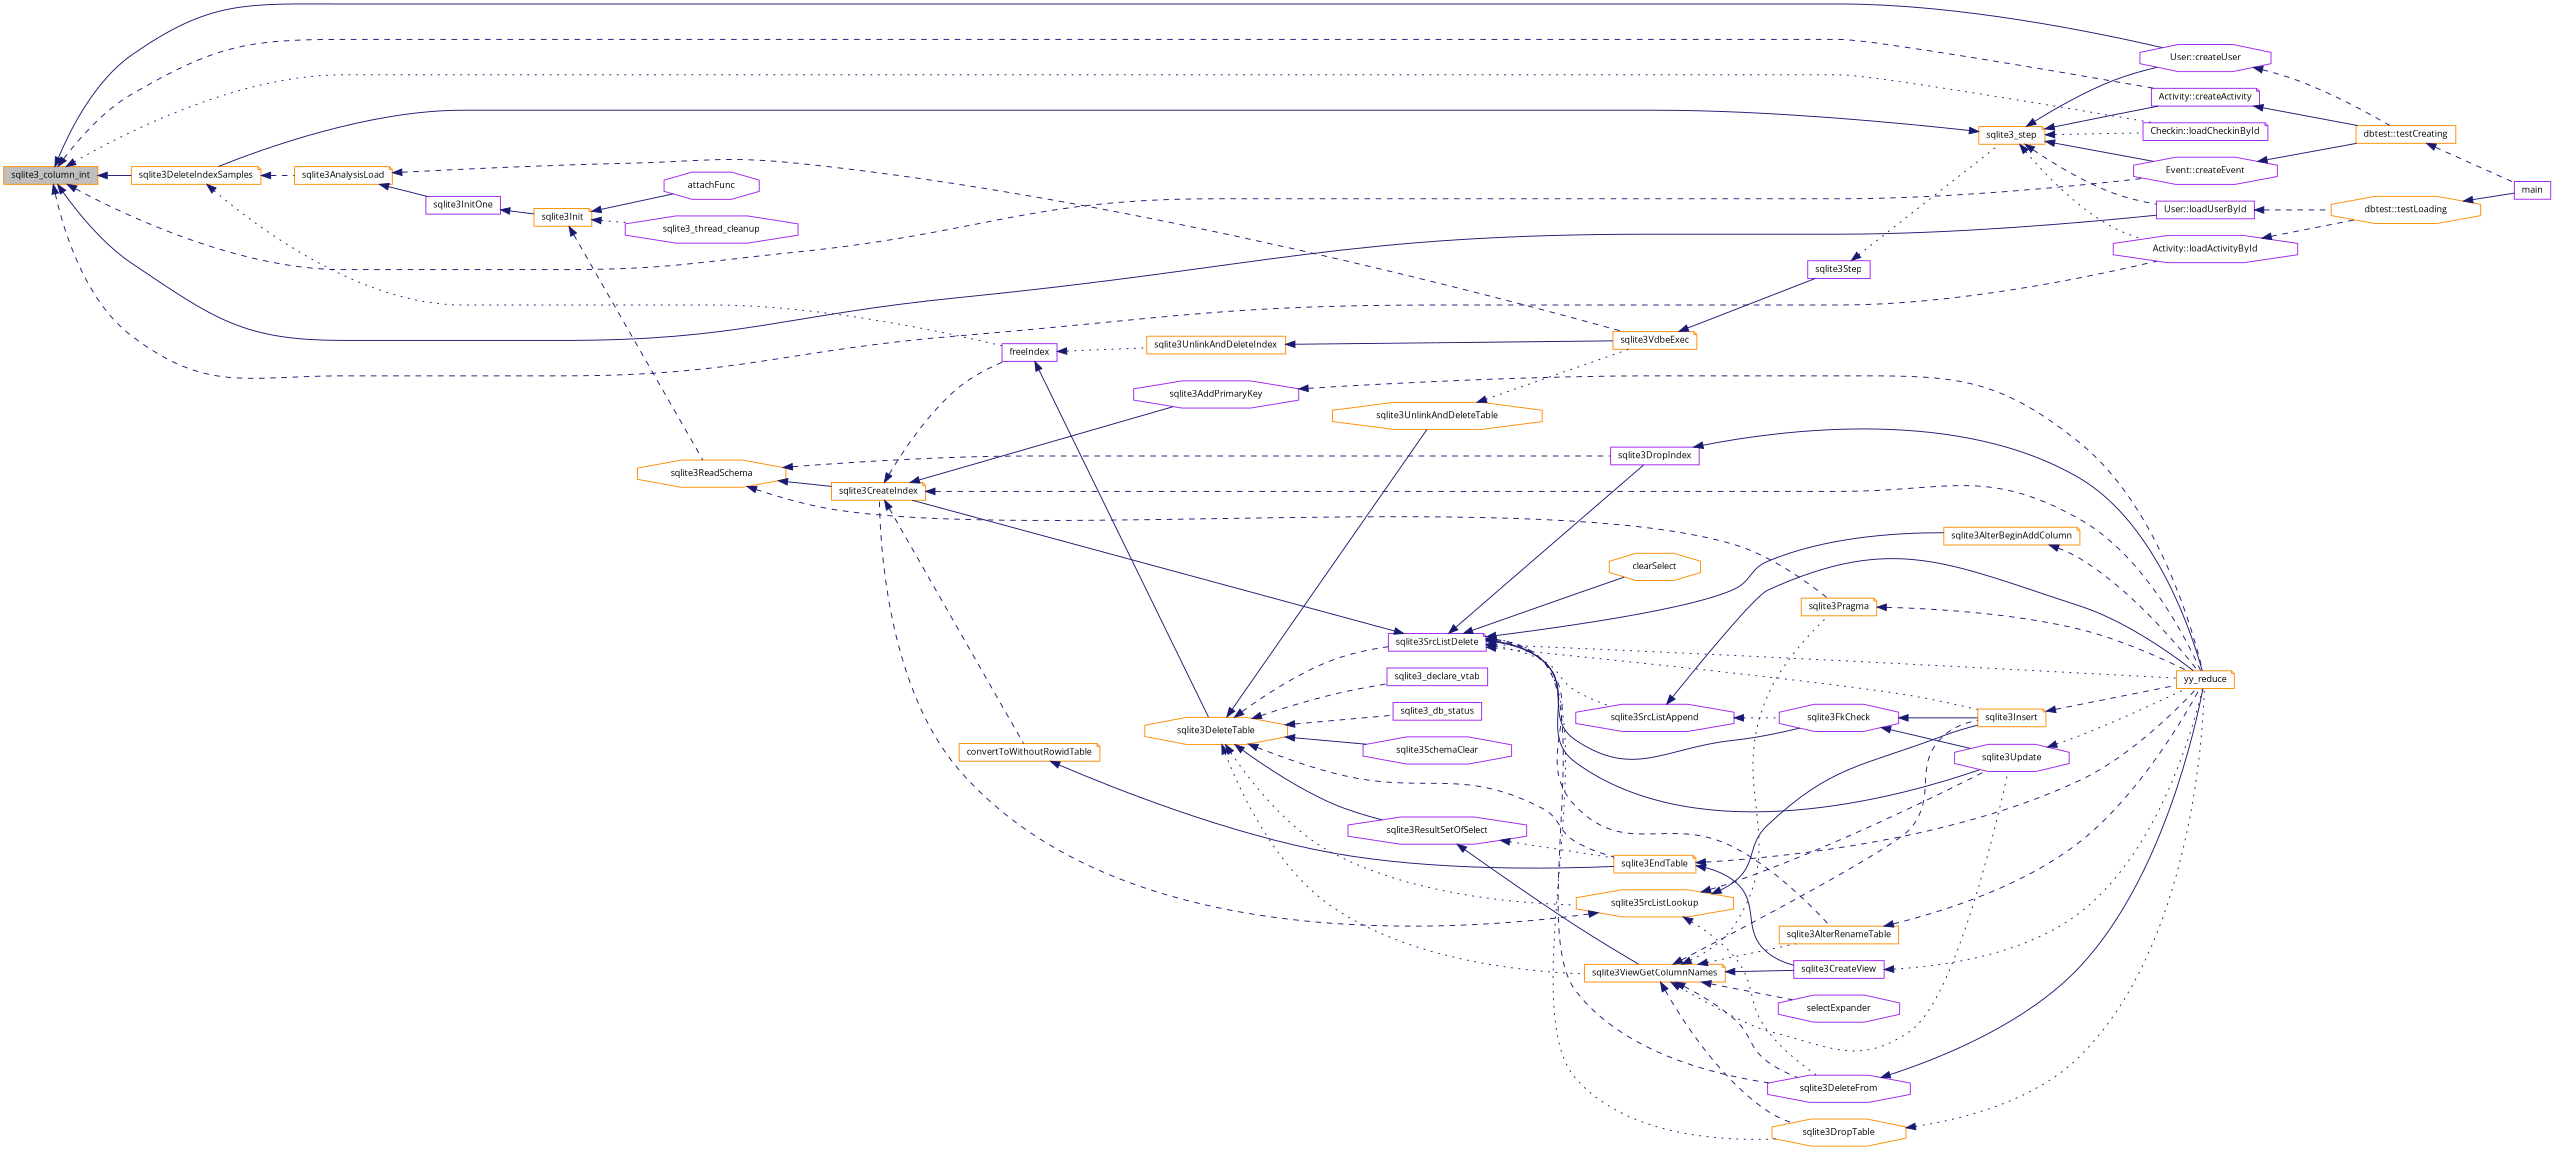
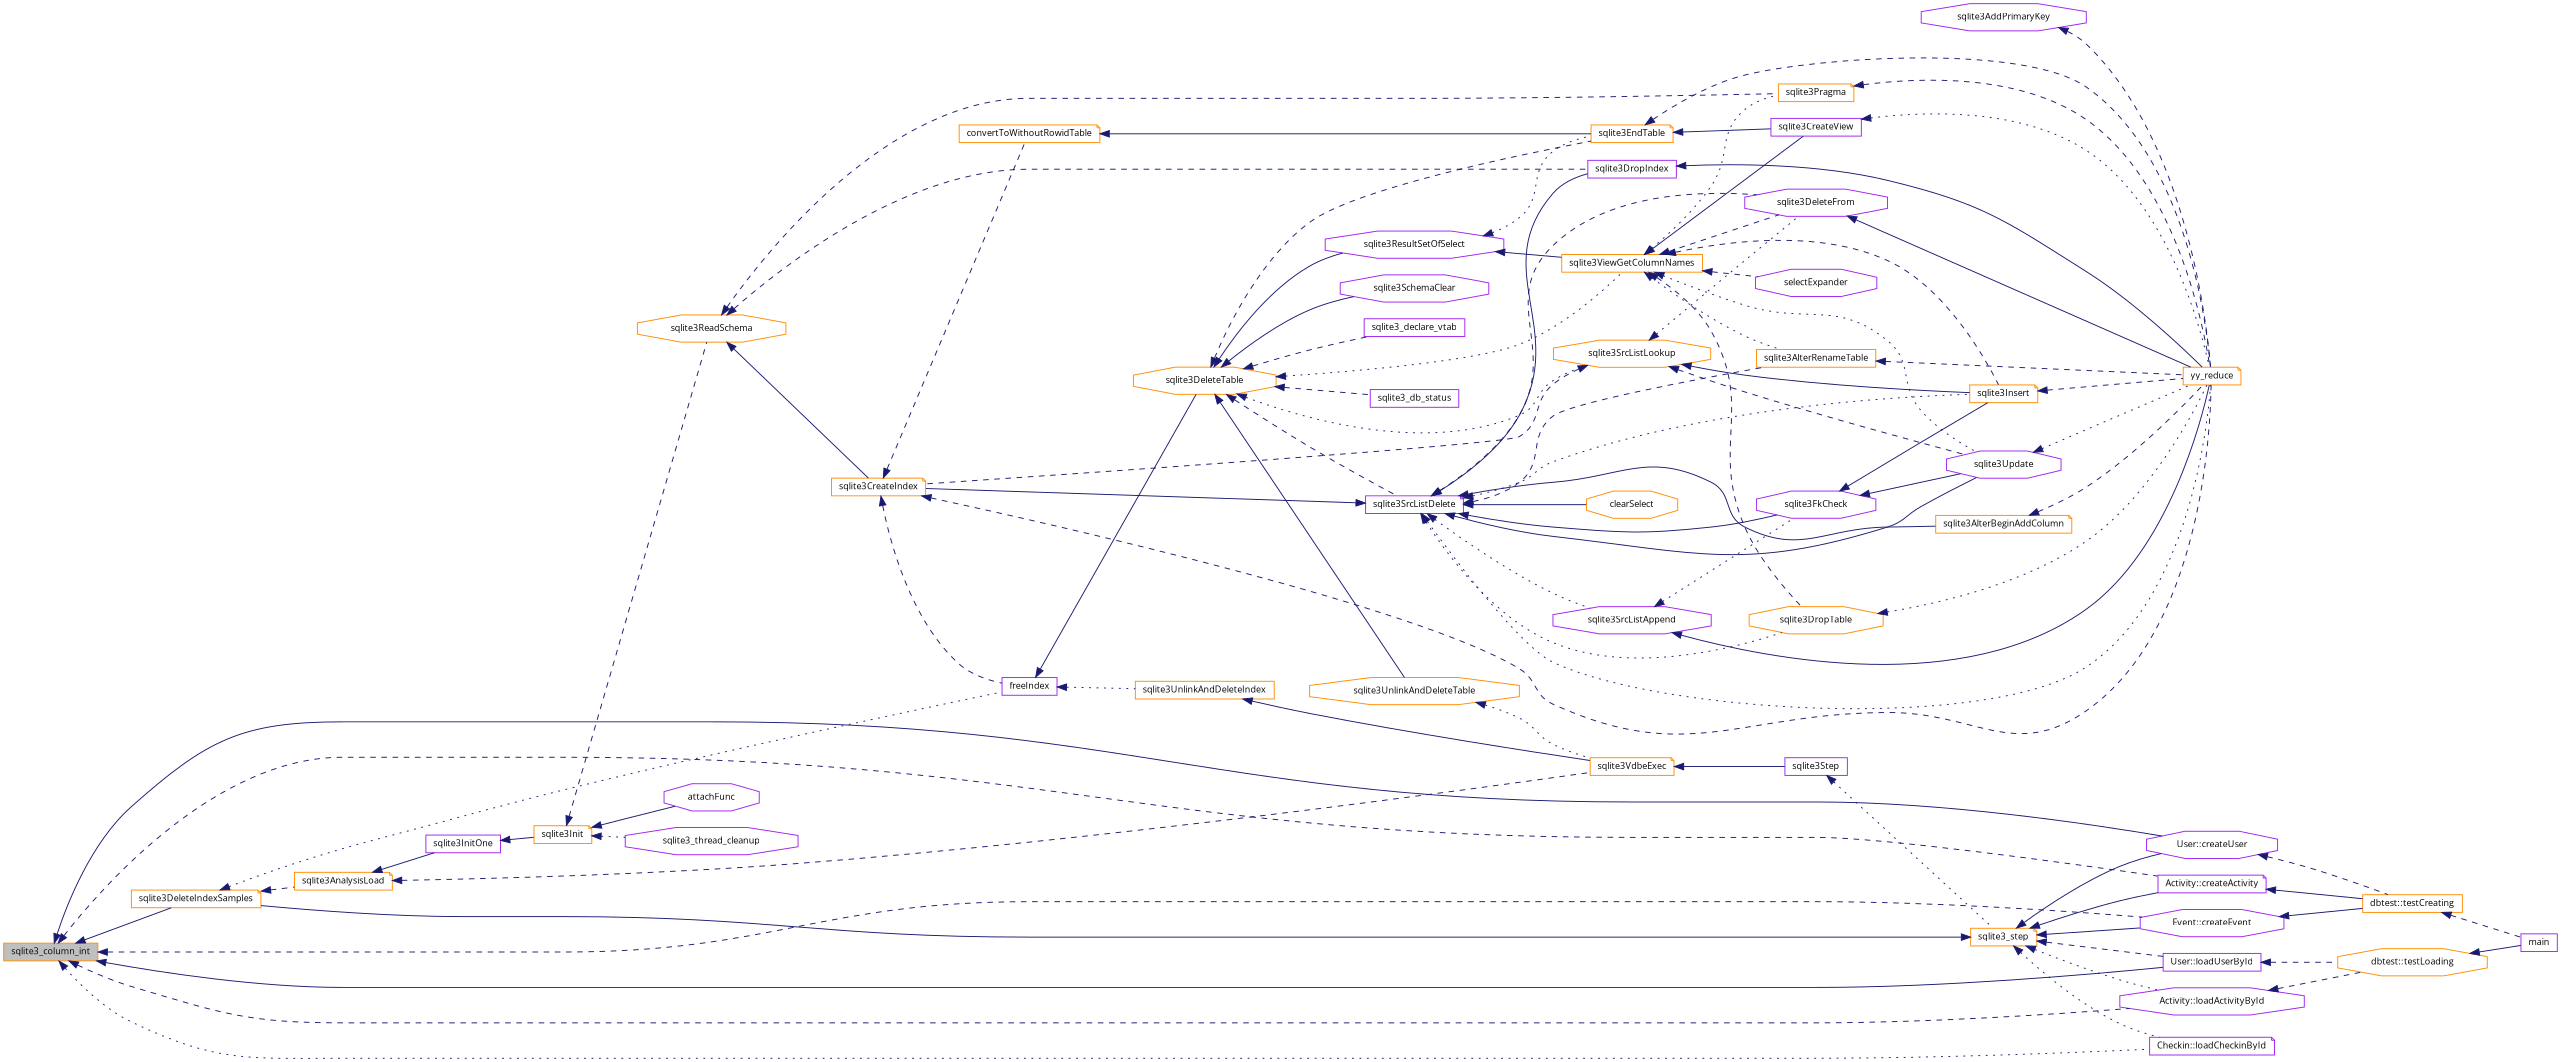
(1046, 443) -> none
(1655, 973) -> (1632, 263)
